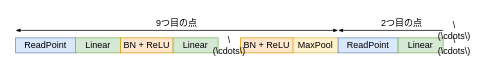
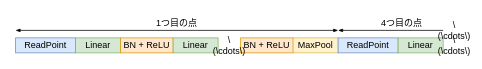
(177, 23) -> (177, 23)
(402, 23) -> (402, 23)
